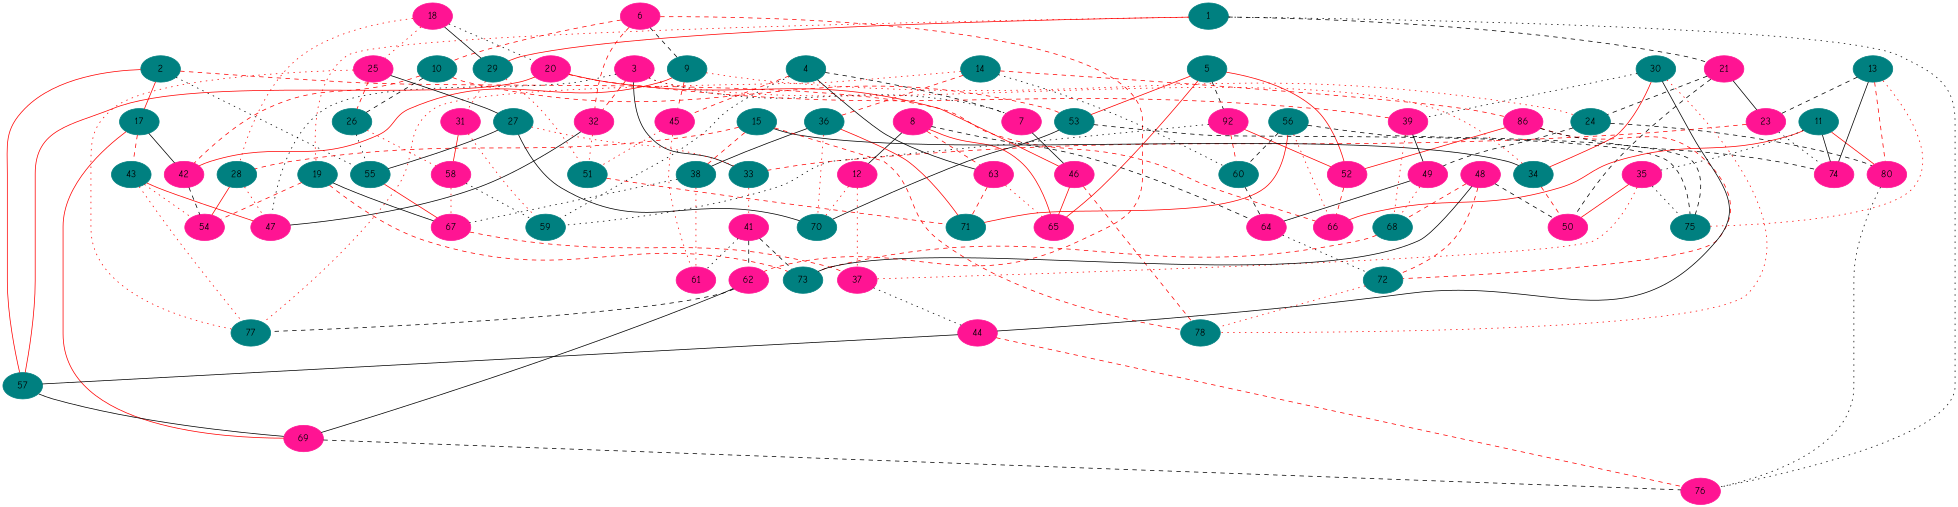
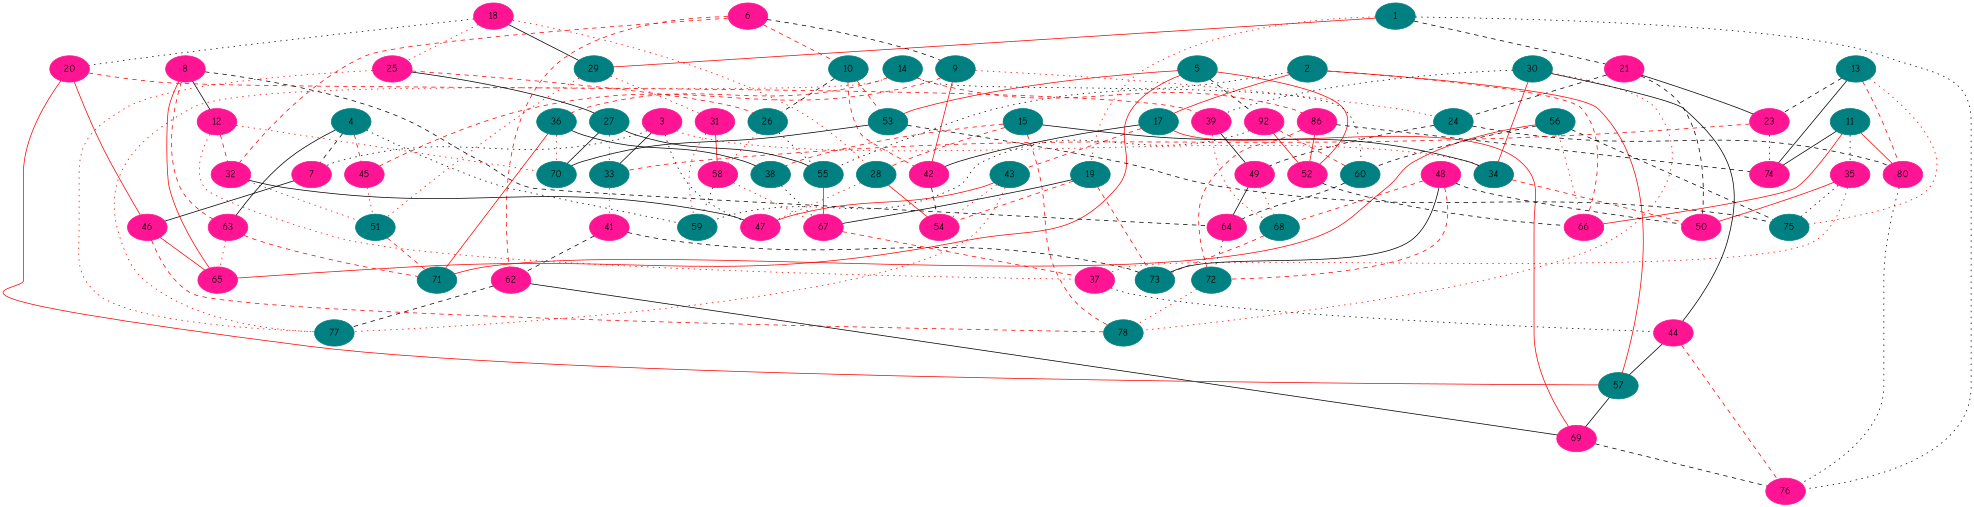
(614, 95) -> (224, 148)
(1341, 198) -> (1442, 212)
(696, 280) -> none
